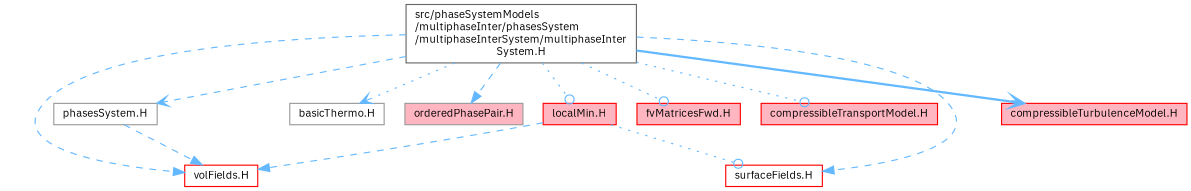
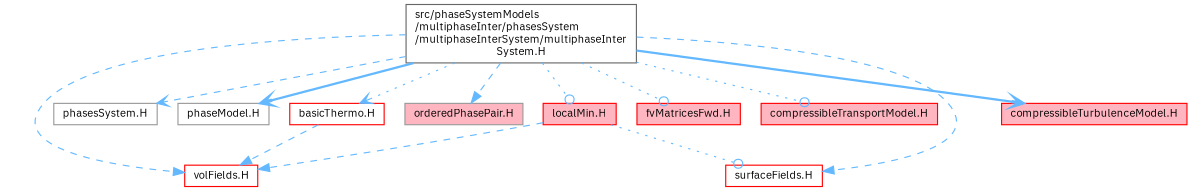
none -> (223, 114)
(337, 114) -> (337, 114)
(158, 142) -> (284, 142)
